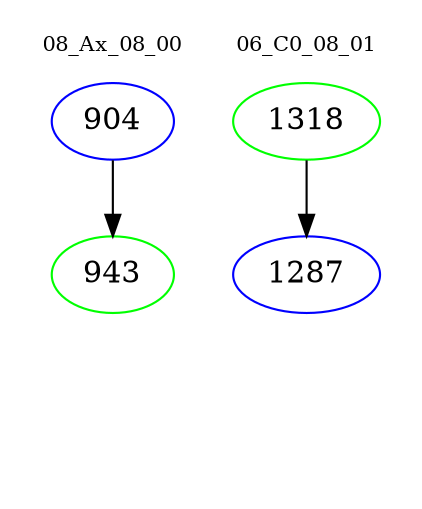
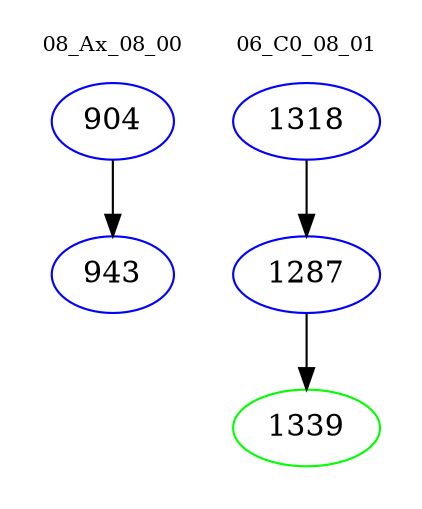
(307, 121) -> (307, 121)
(113, 275) -> (113, 275)
none -> (307, 428)
